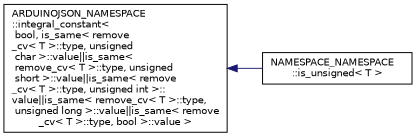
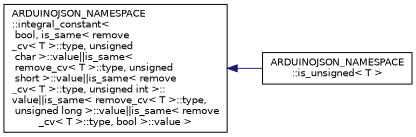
(337, 68) -> (337, 68)
